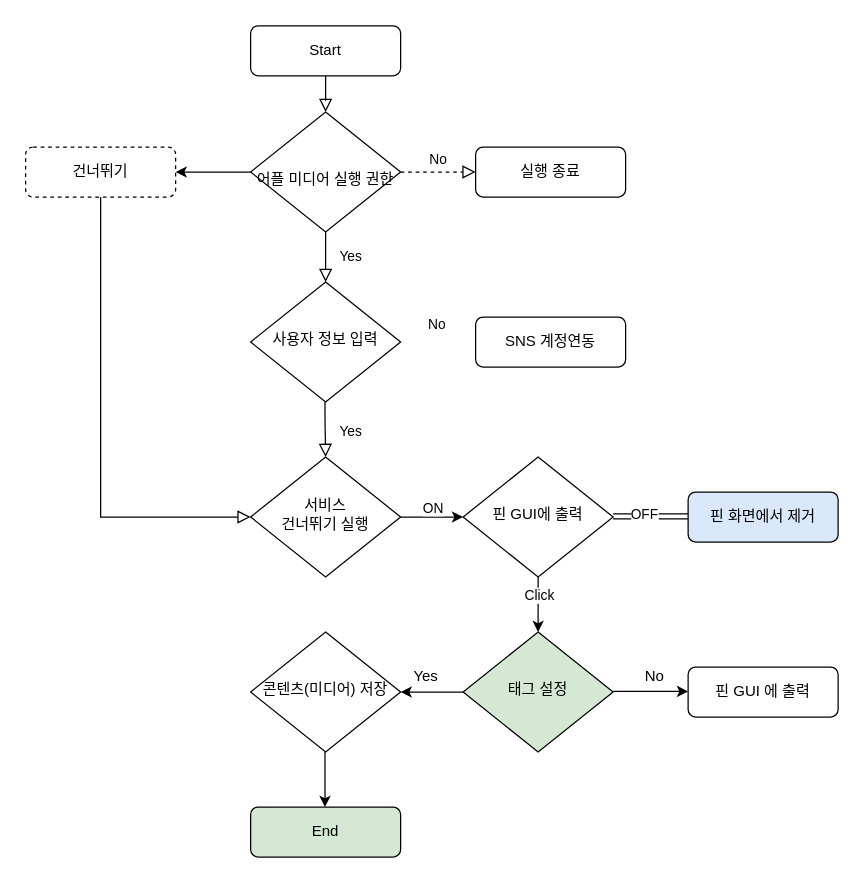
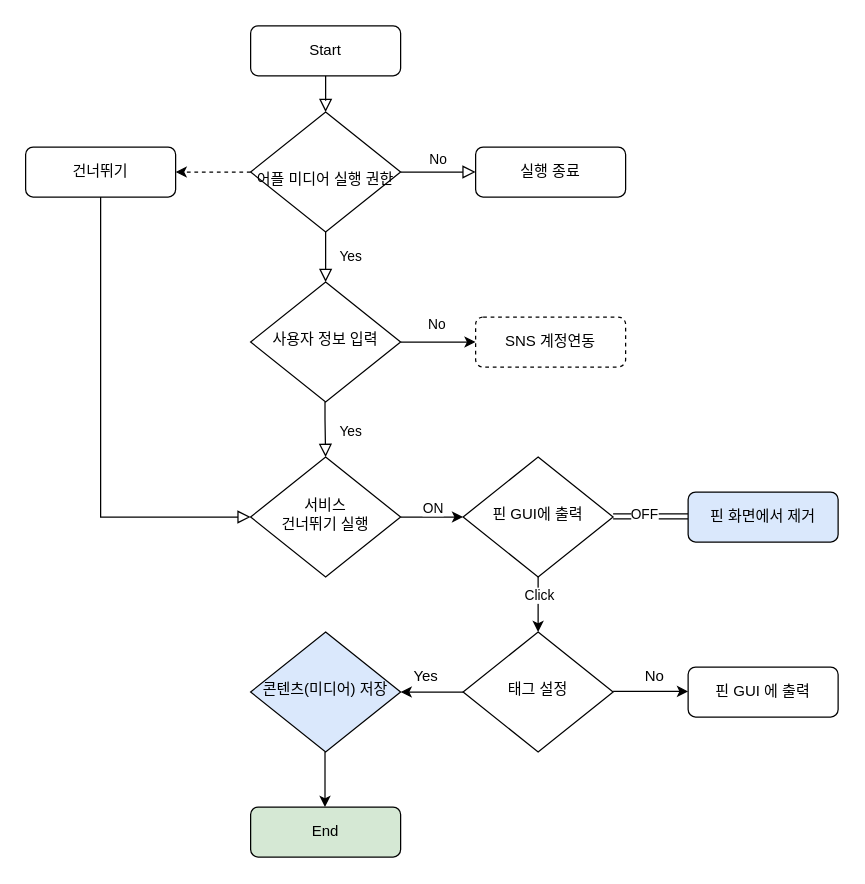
(101, 172) -> (101, 172)
(216, 172) -> (216, 172)
(432, 172) -> (432, 172)
none -> (434, 342)
(551, 342) -> (551, 342)
(326, 692) -> (326, 692)
(538, 692) -> (538, 692)
